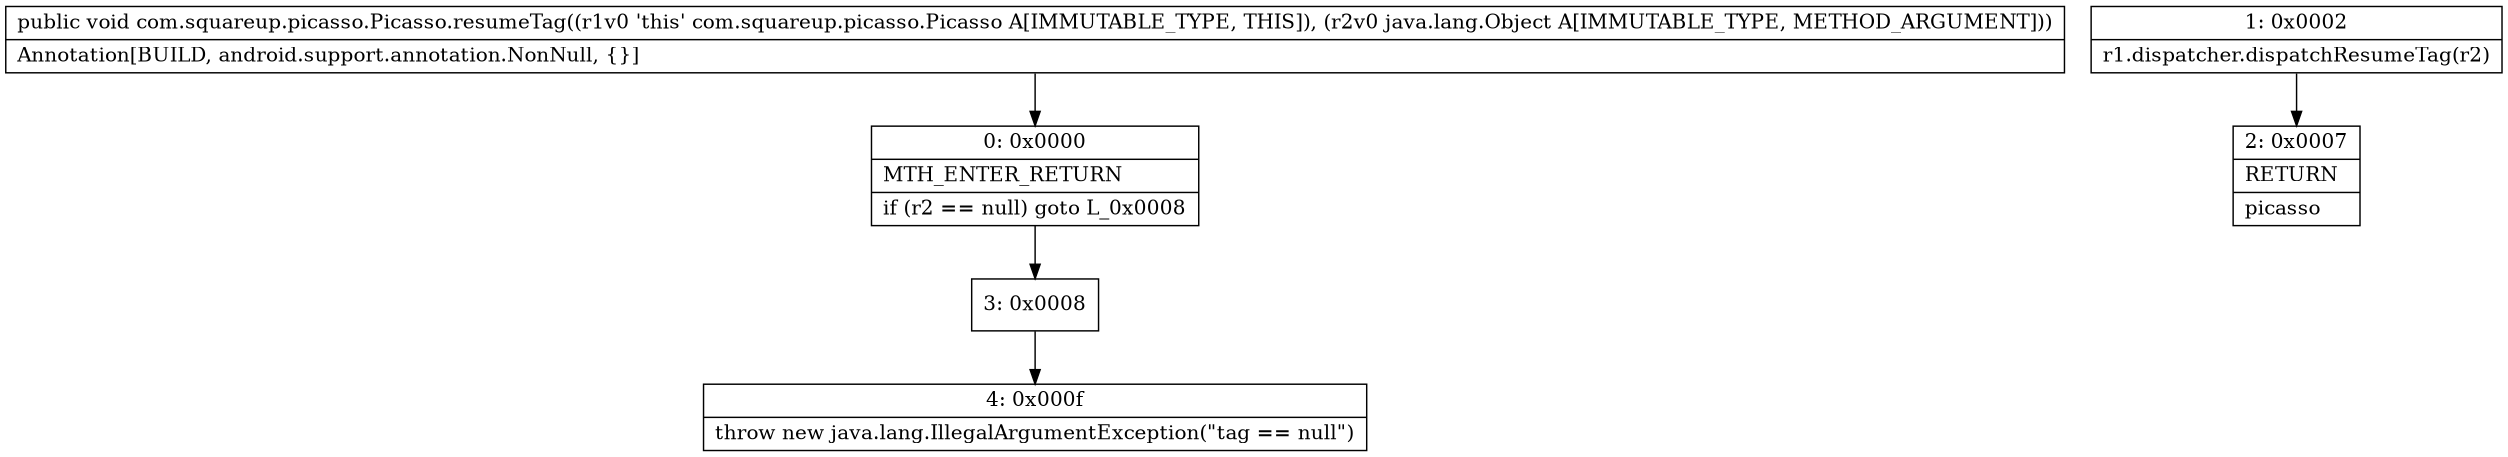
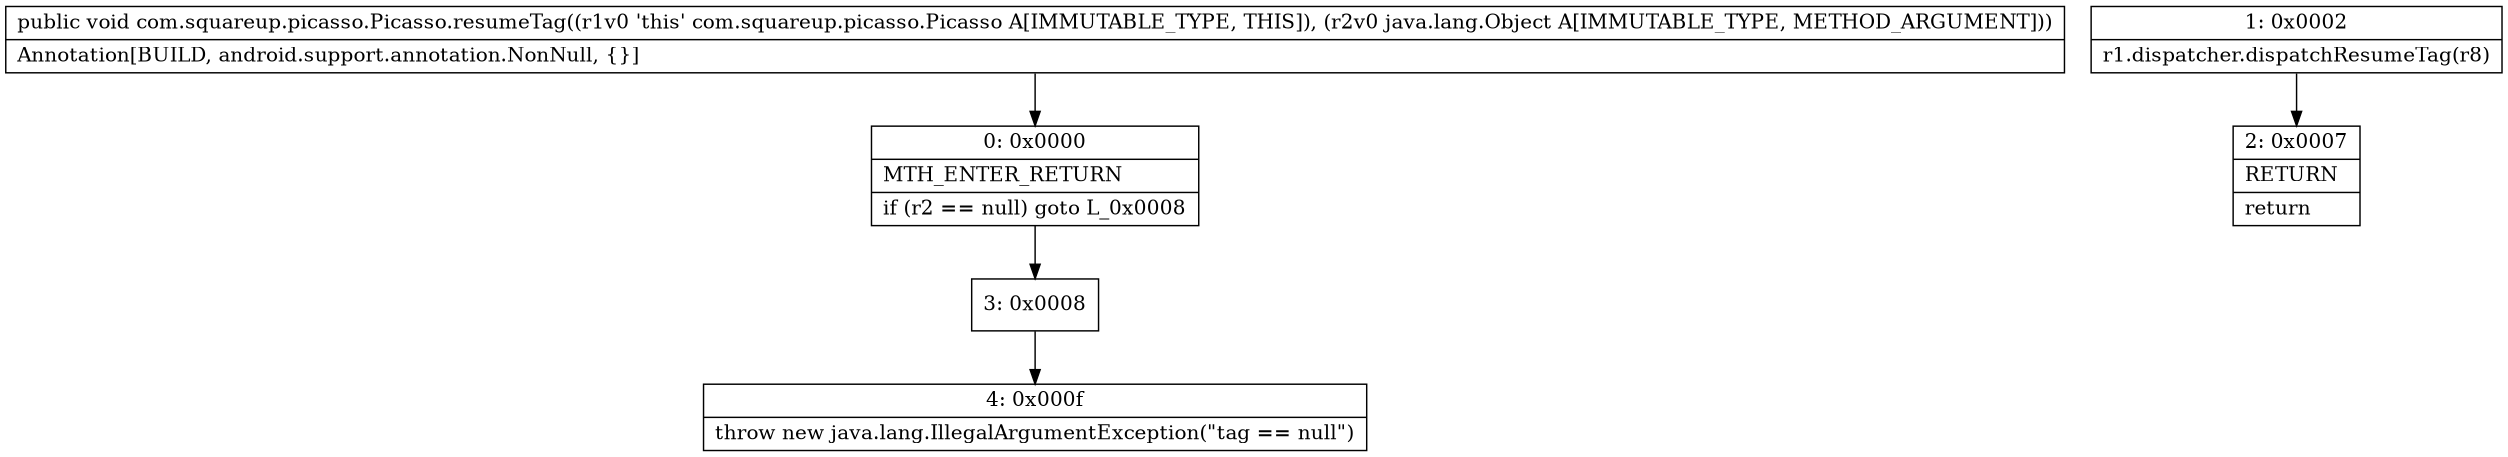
(2297, 56) -> (2297, 56)
(2283, 208) -> (2278, 208)
